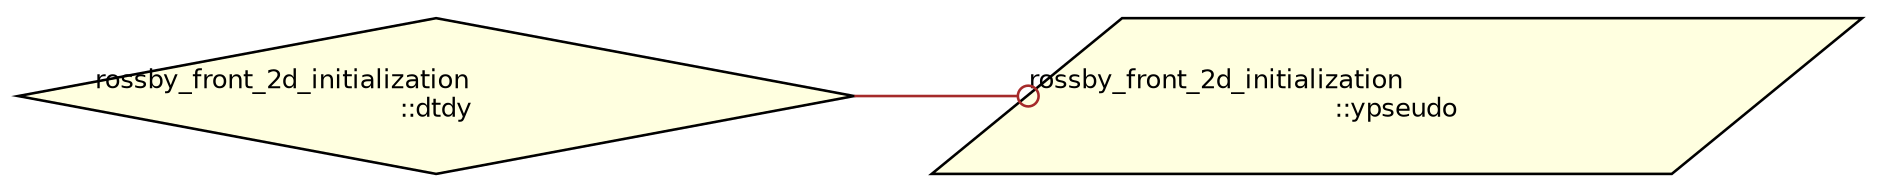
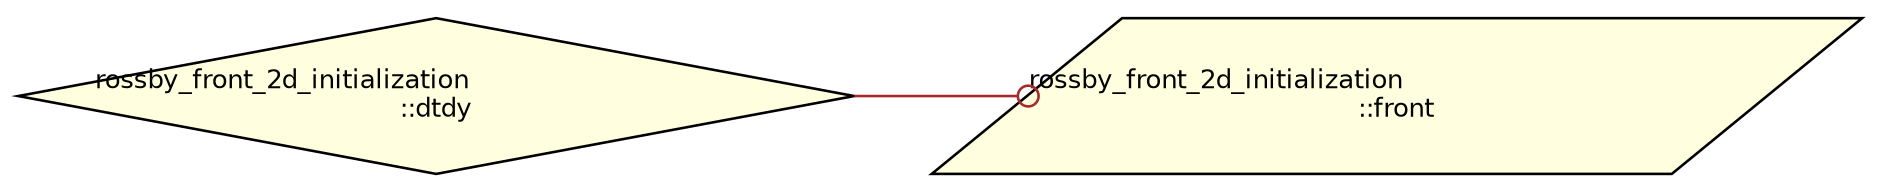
(1397, 96) -> (1397, 96)
